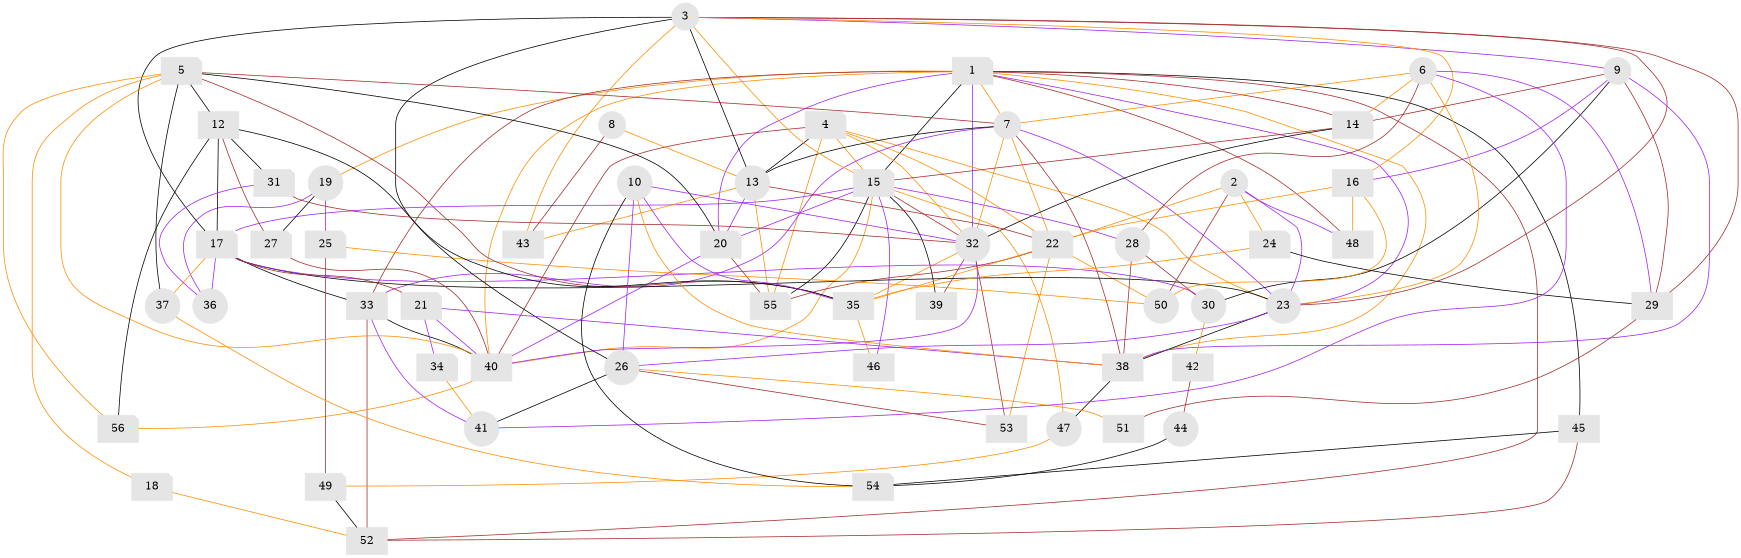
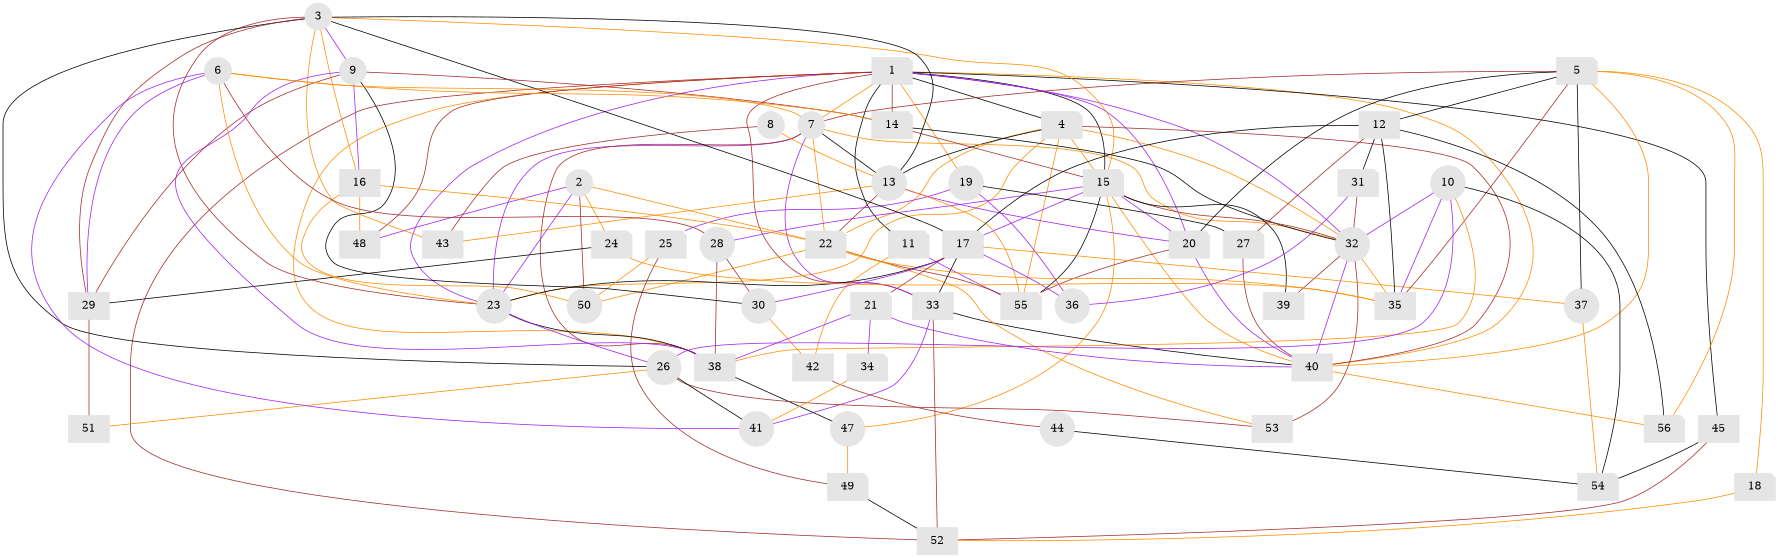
none -> (964, 94)
none -> (909, 245)
(874, 367) -> none
